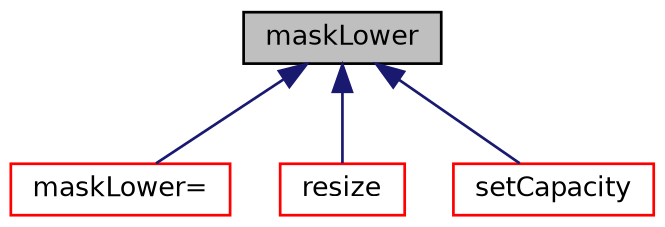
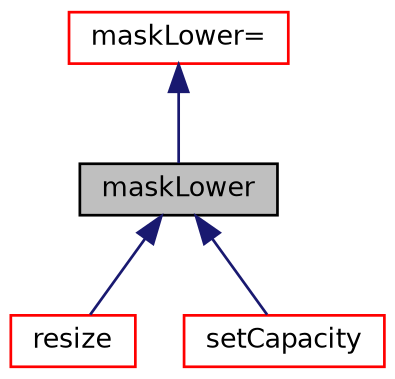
(220, 121) -> (179, 128)
